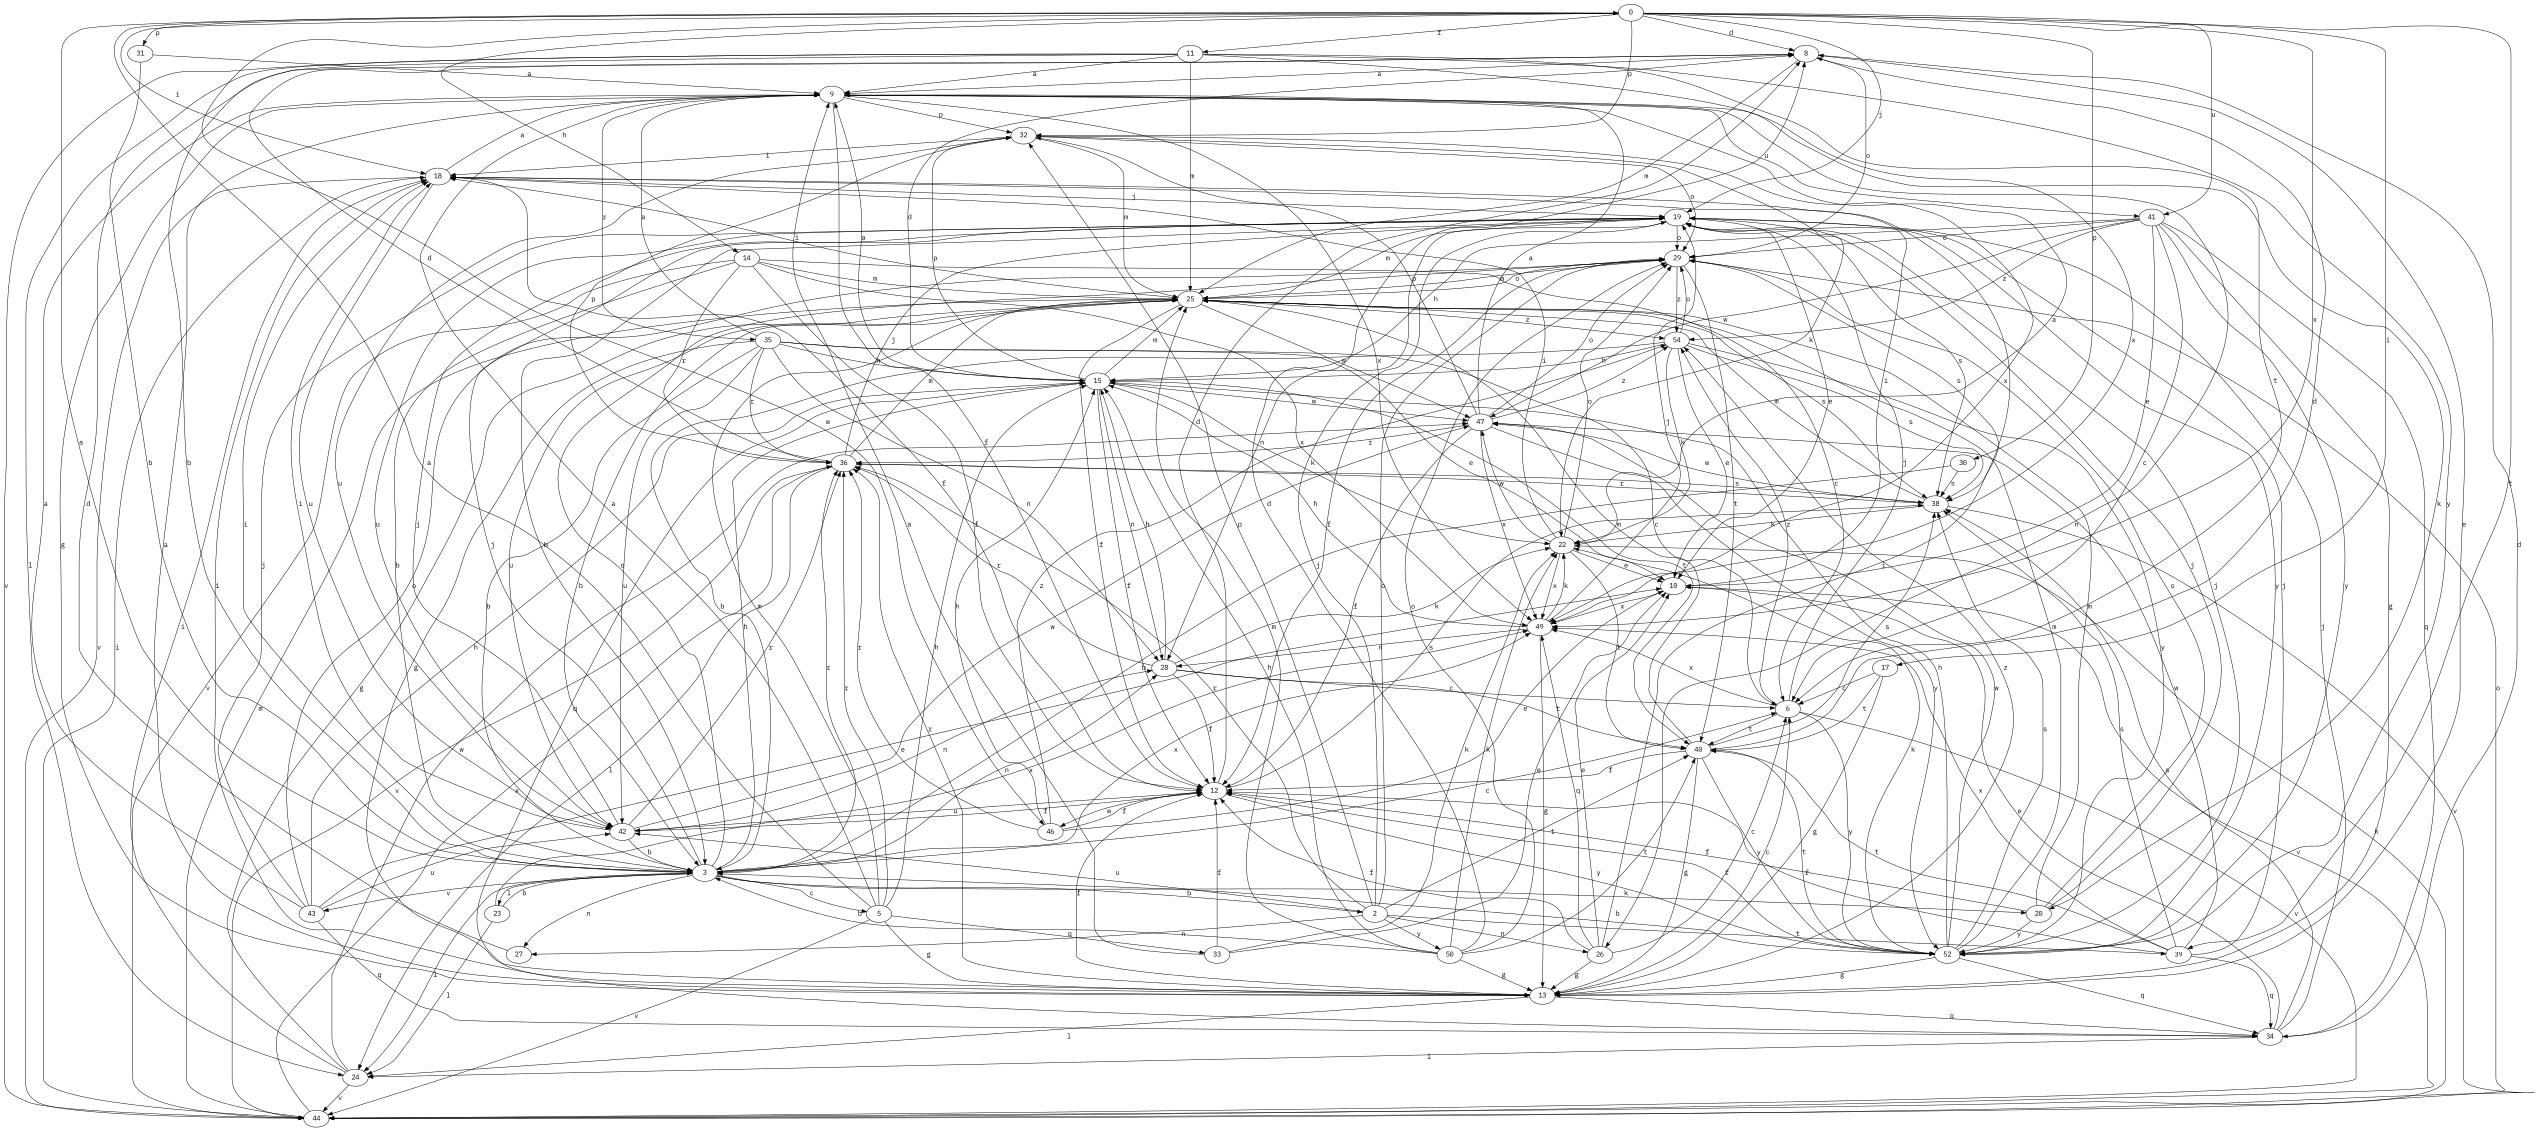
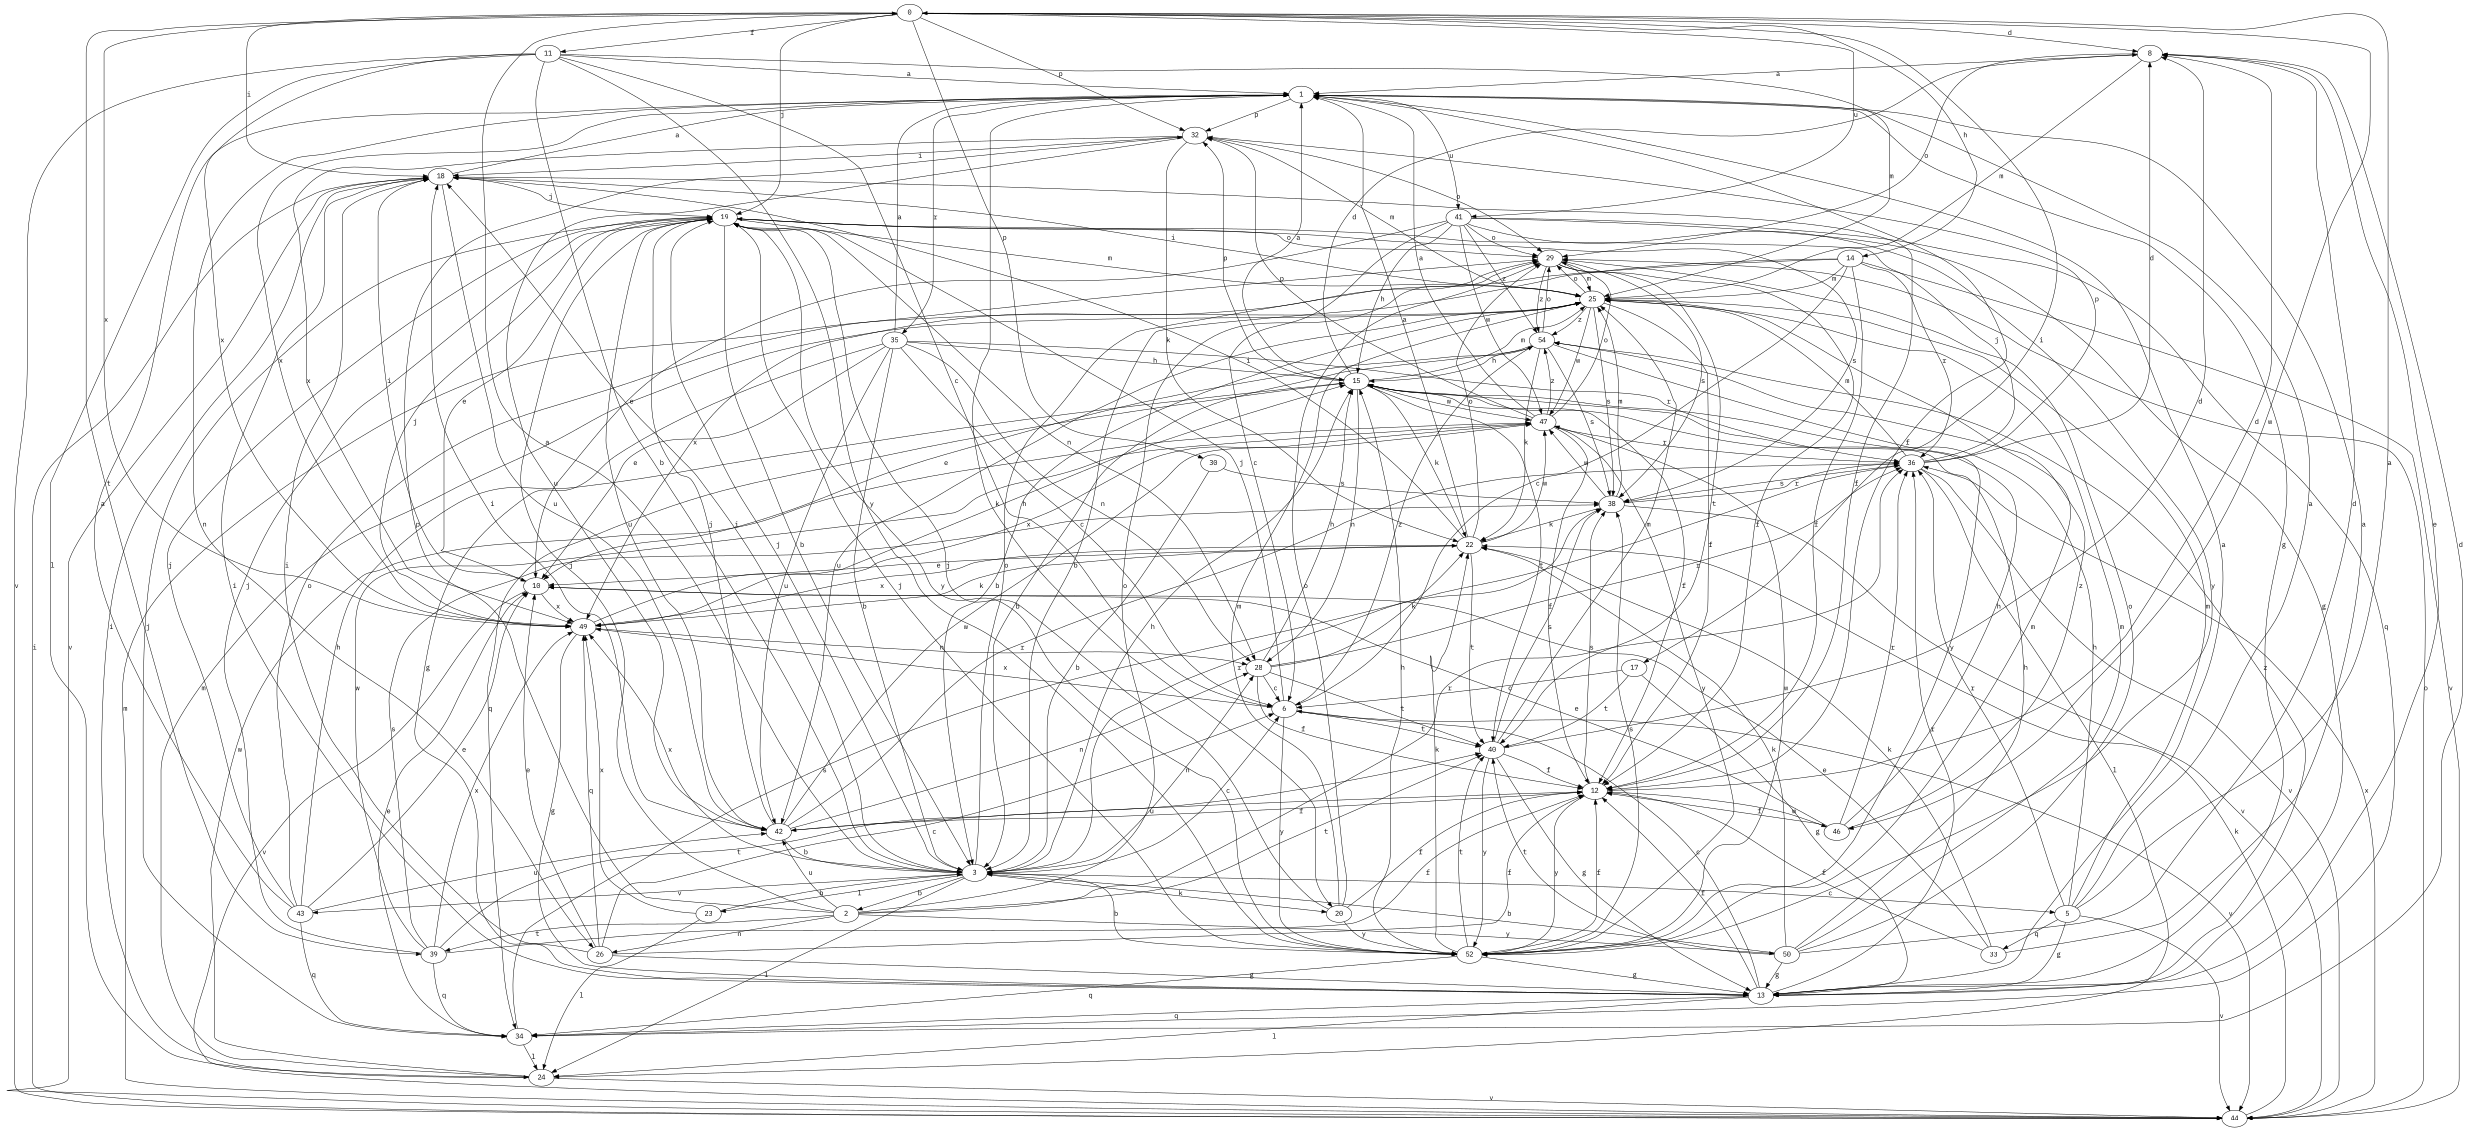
(140, 54) -> none
(832, 95) -> (1301, 95)
(2275, 381) -> (956, 381)
(361, 689) -> (204, 689)
(519, 955) -> none
